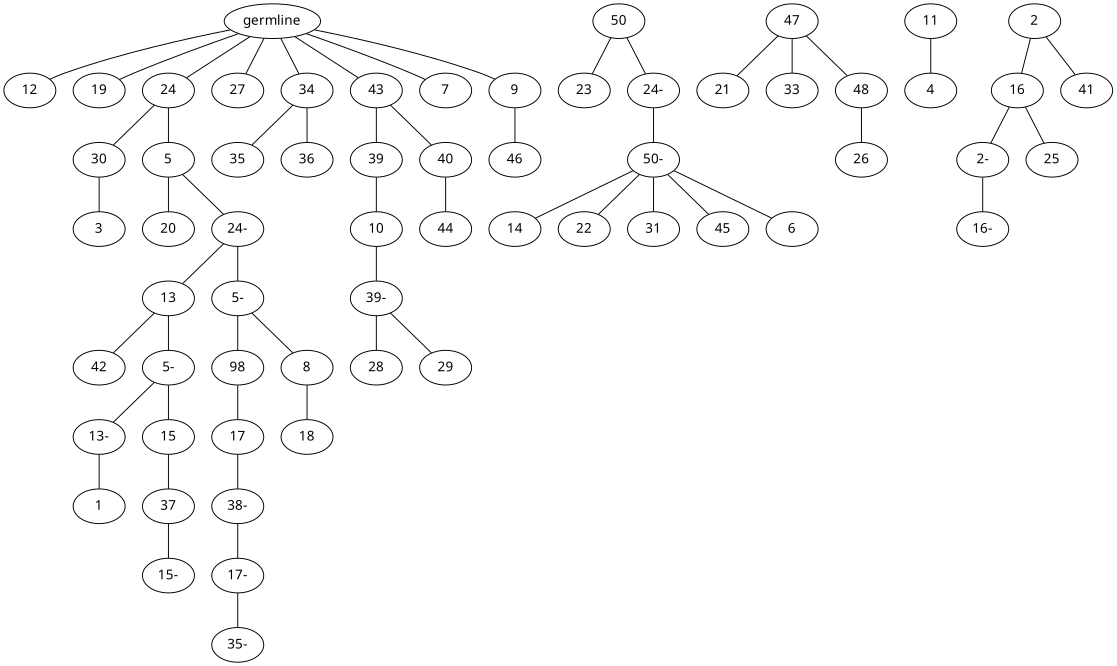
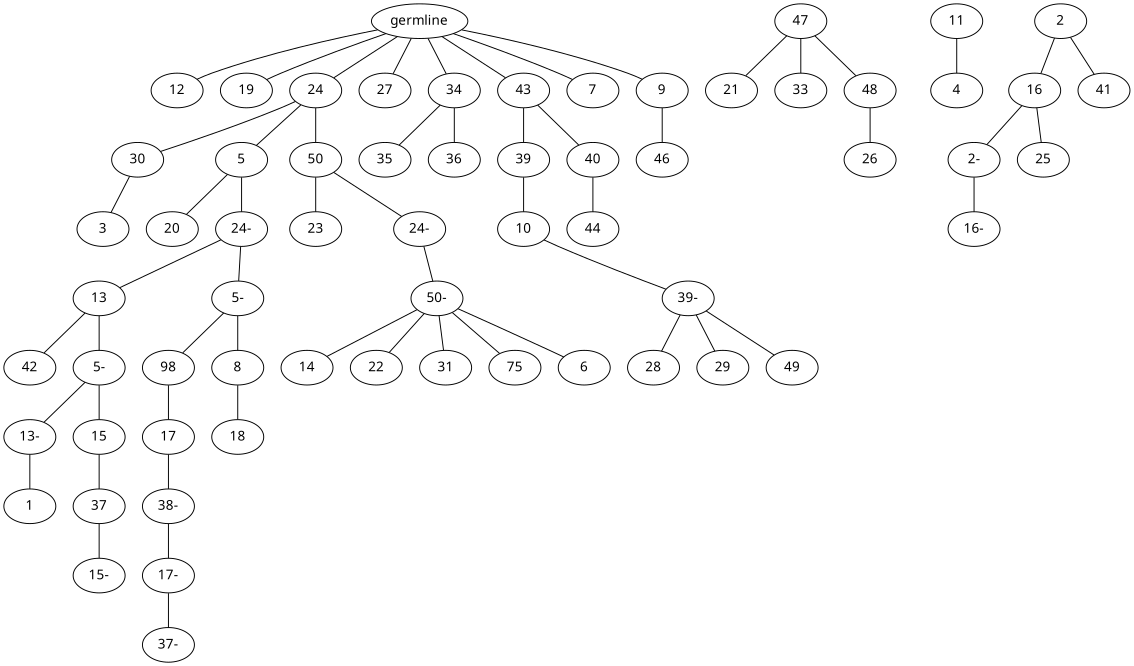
none -> (316, 125)
(723, 229) -> (515, 368)
none -> (792, 368)
(238, 645) -> (168, 645)
